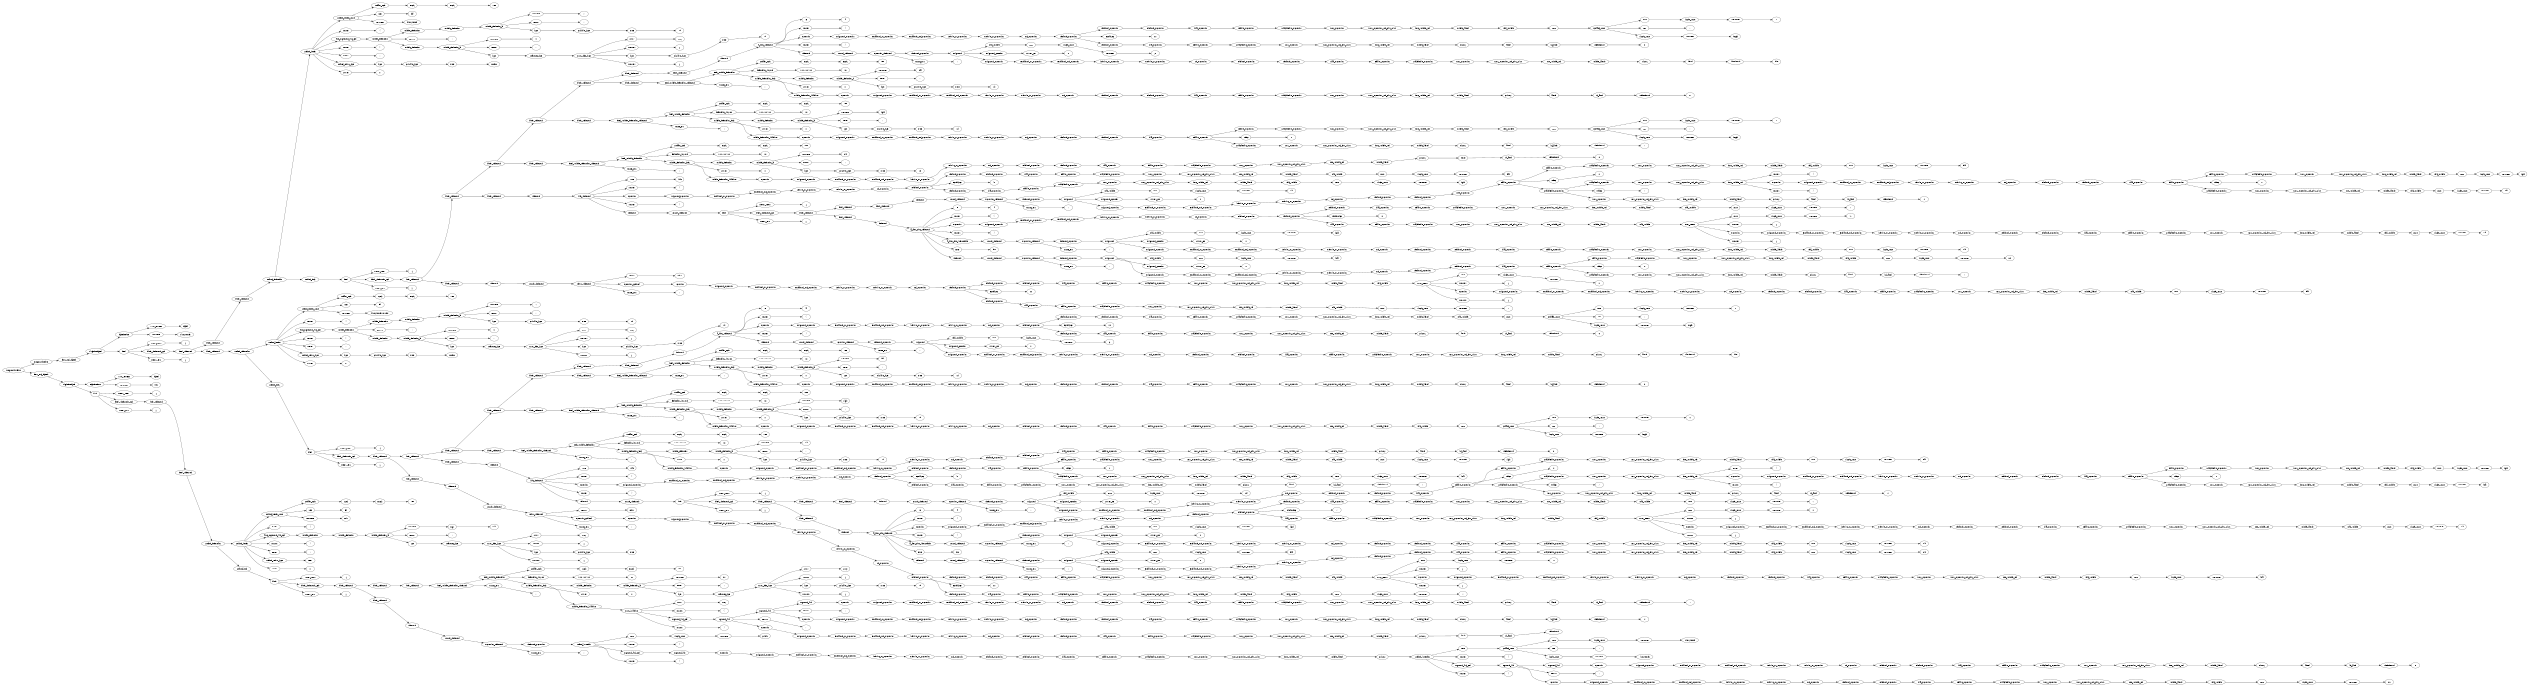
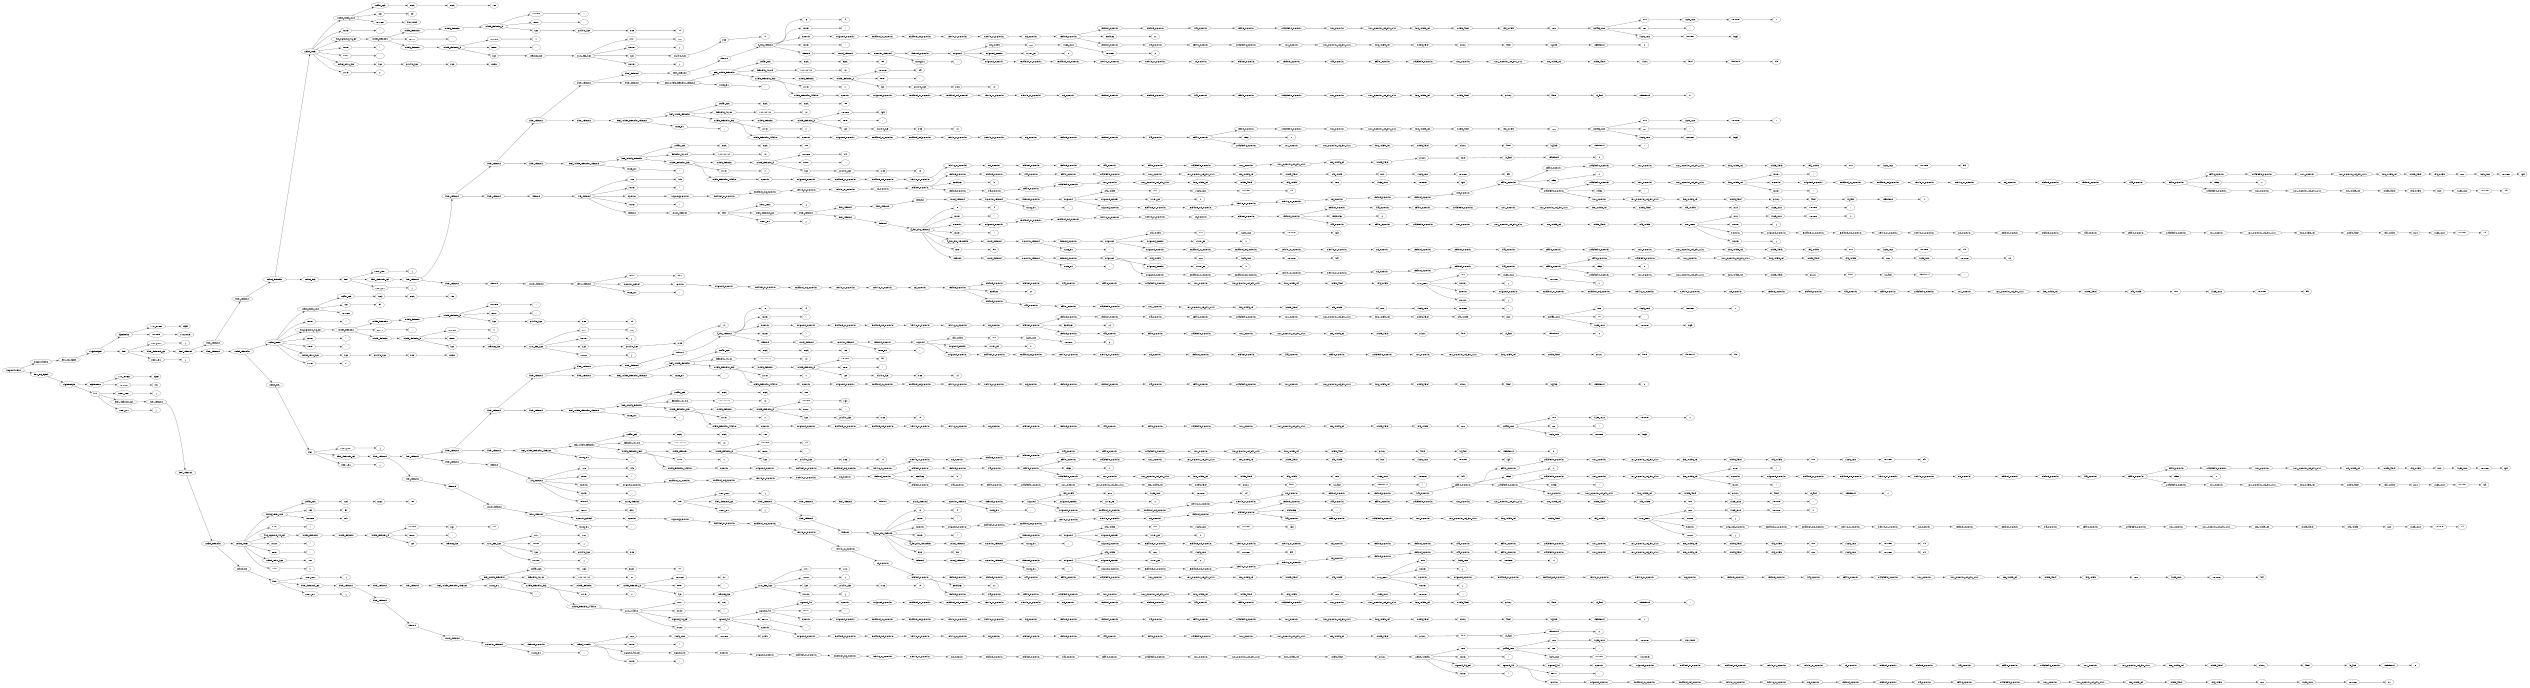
(380, 313) -> none
(310, 560) -> (310, 560)
none -> (1599, 632)
